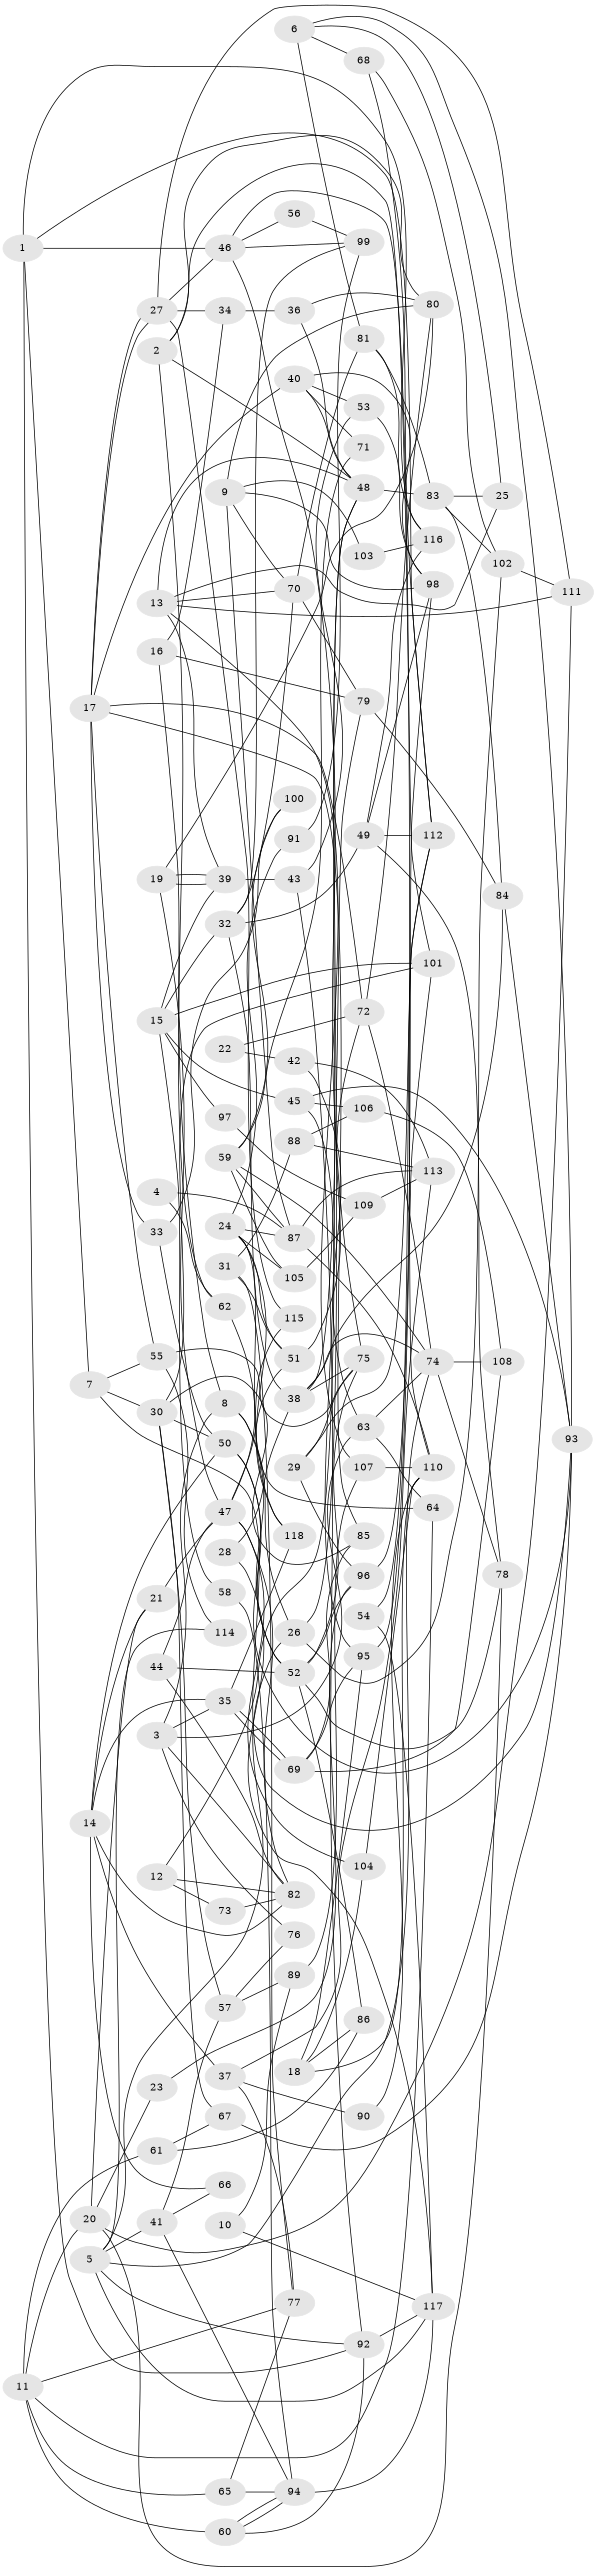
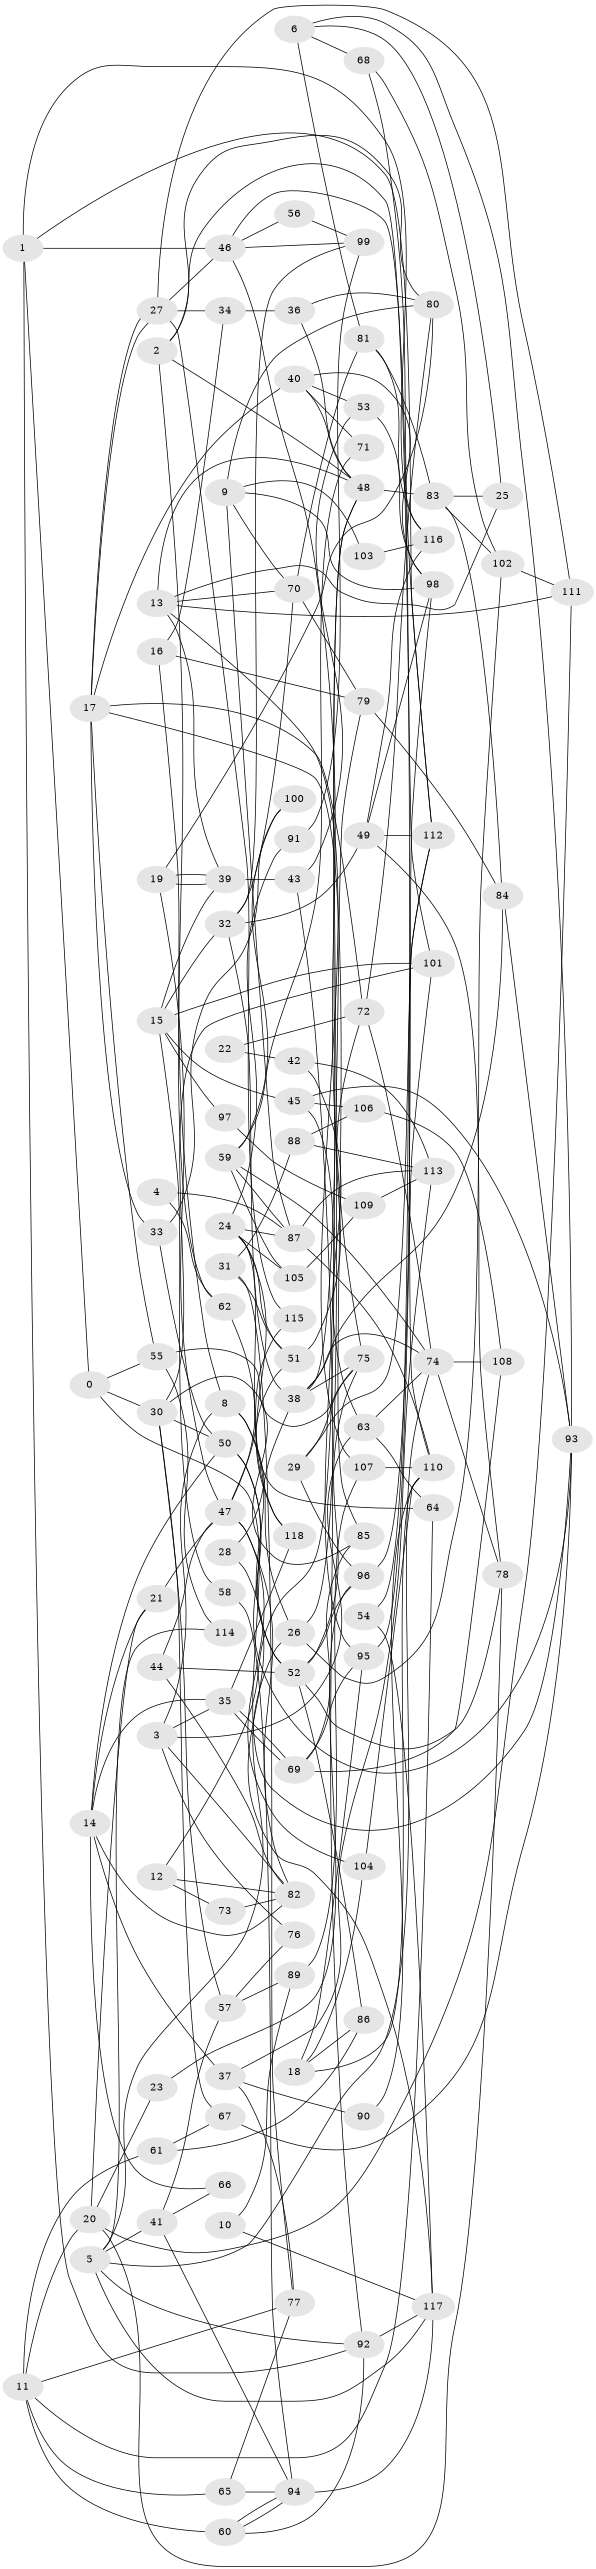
(90, 1385) -> (90, 1385)
